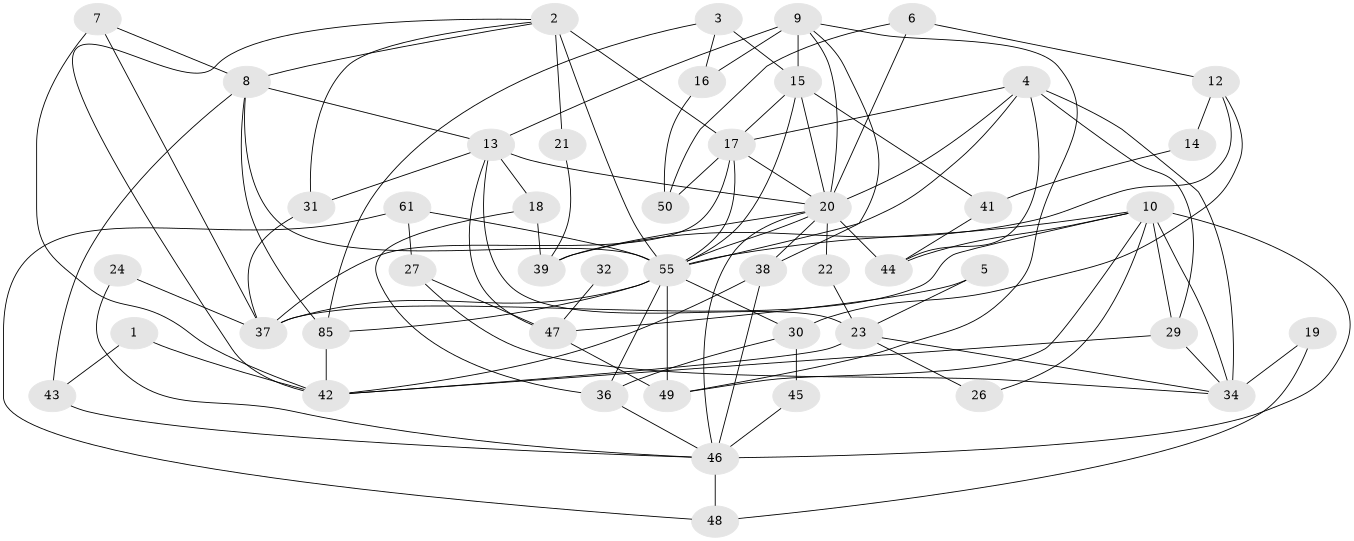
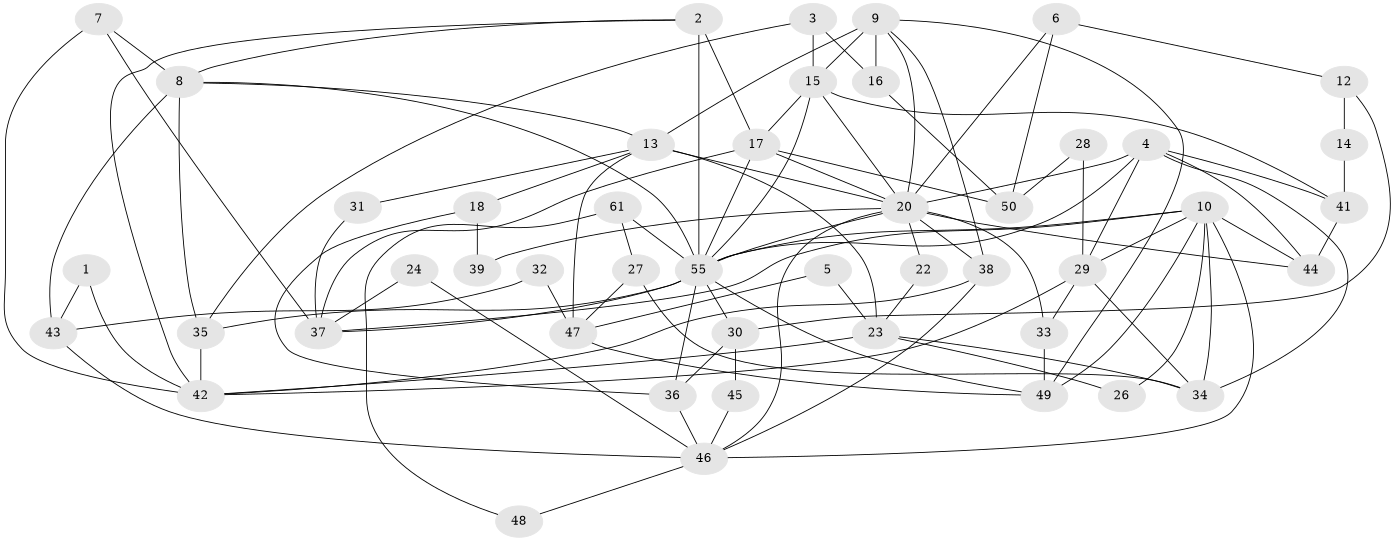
(351, 64) -> none
(879, 113) -> (1247, 172)
(563, 145) -> none
none -> (1083, 145)
(1059, 213) -> none
none -> (289, 311)
(326, 333) -> (201, 333)
none -> (1044, 333)
(1313, 333) -> none
